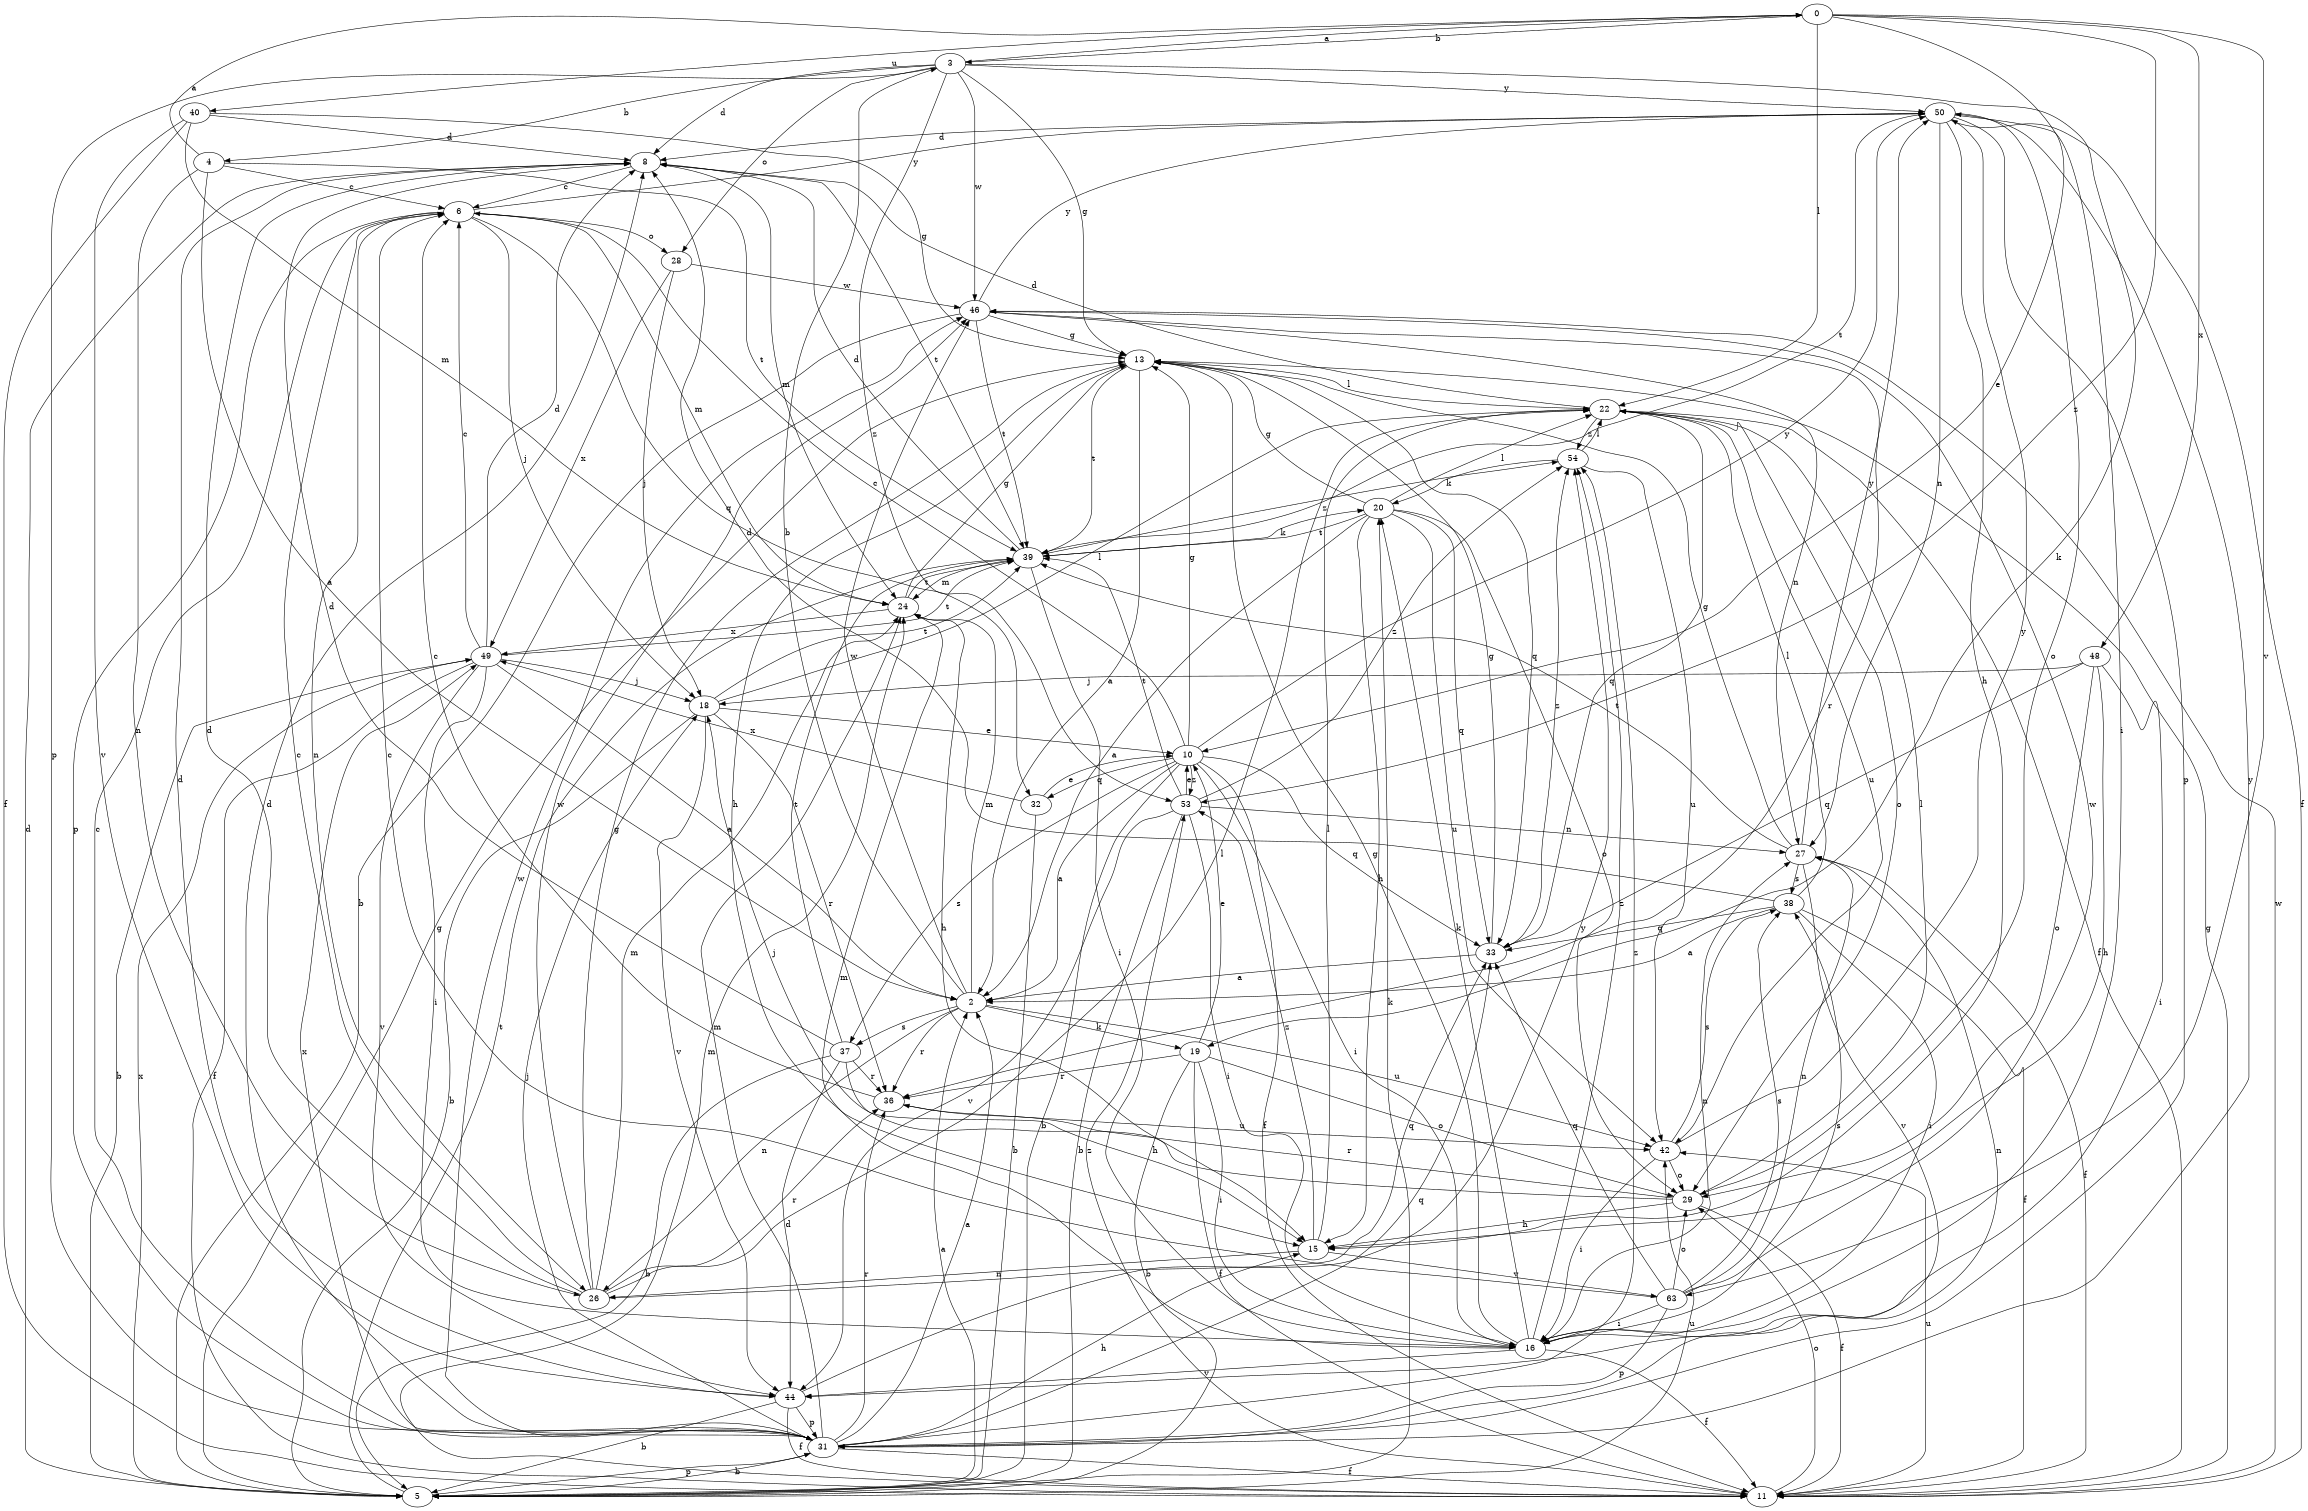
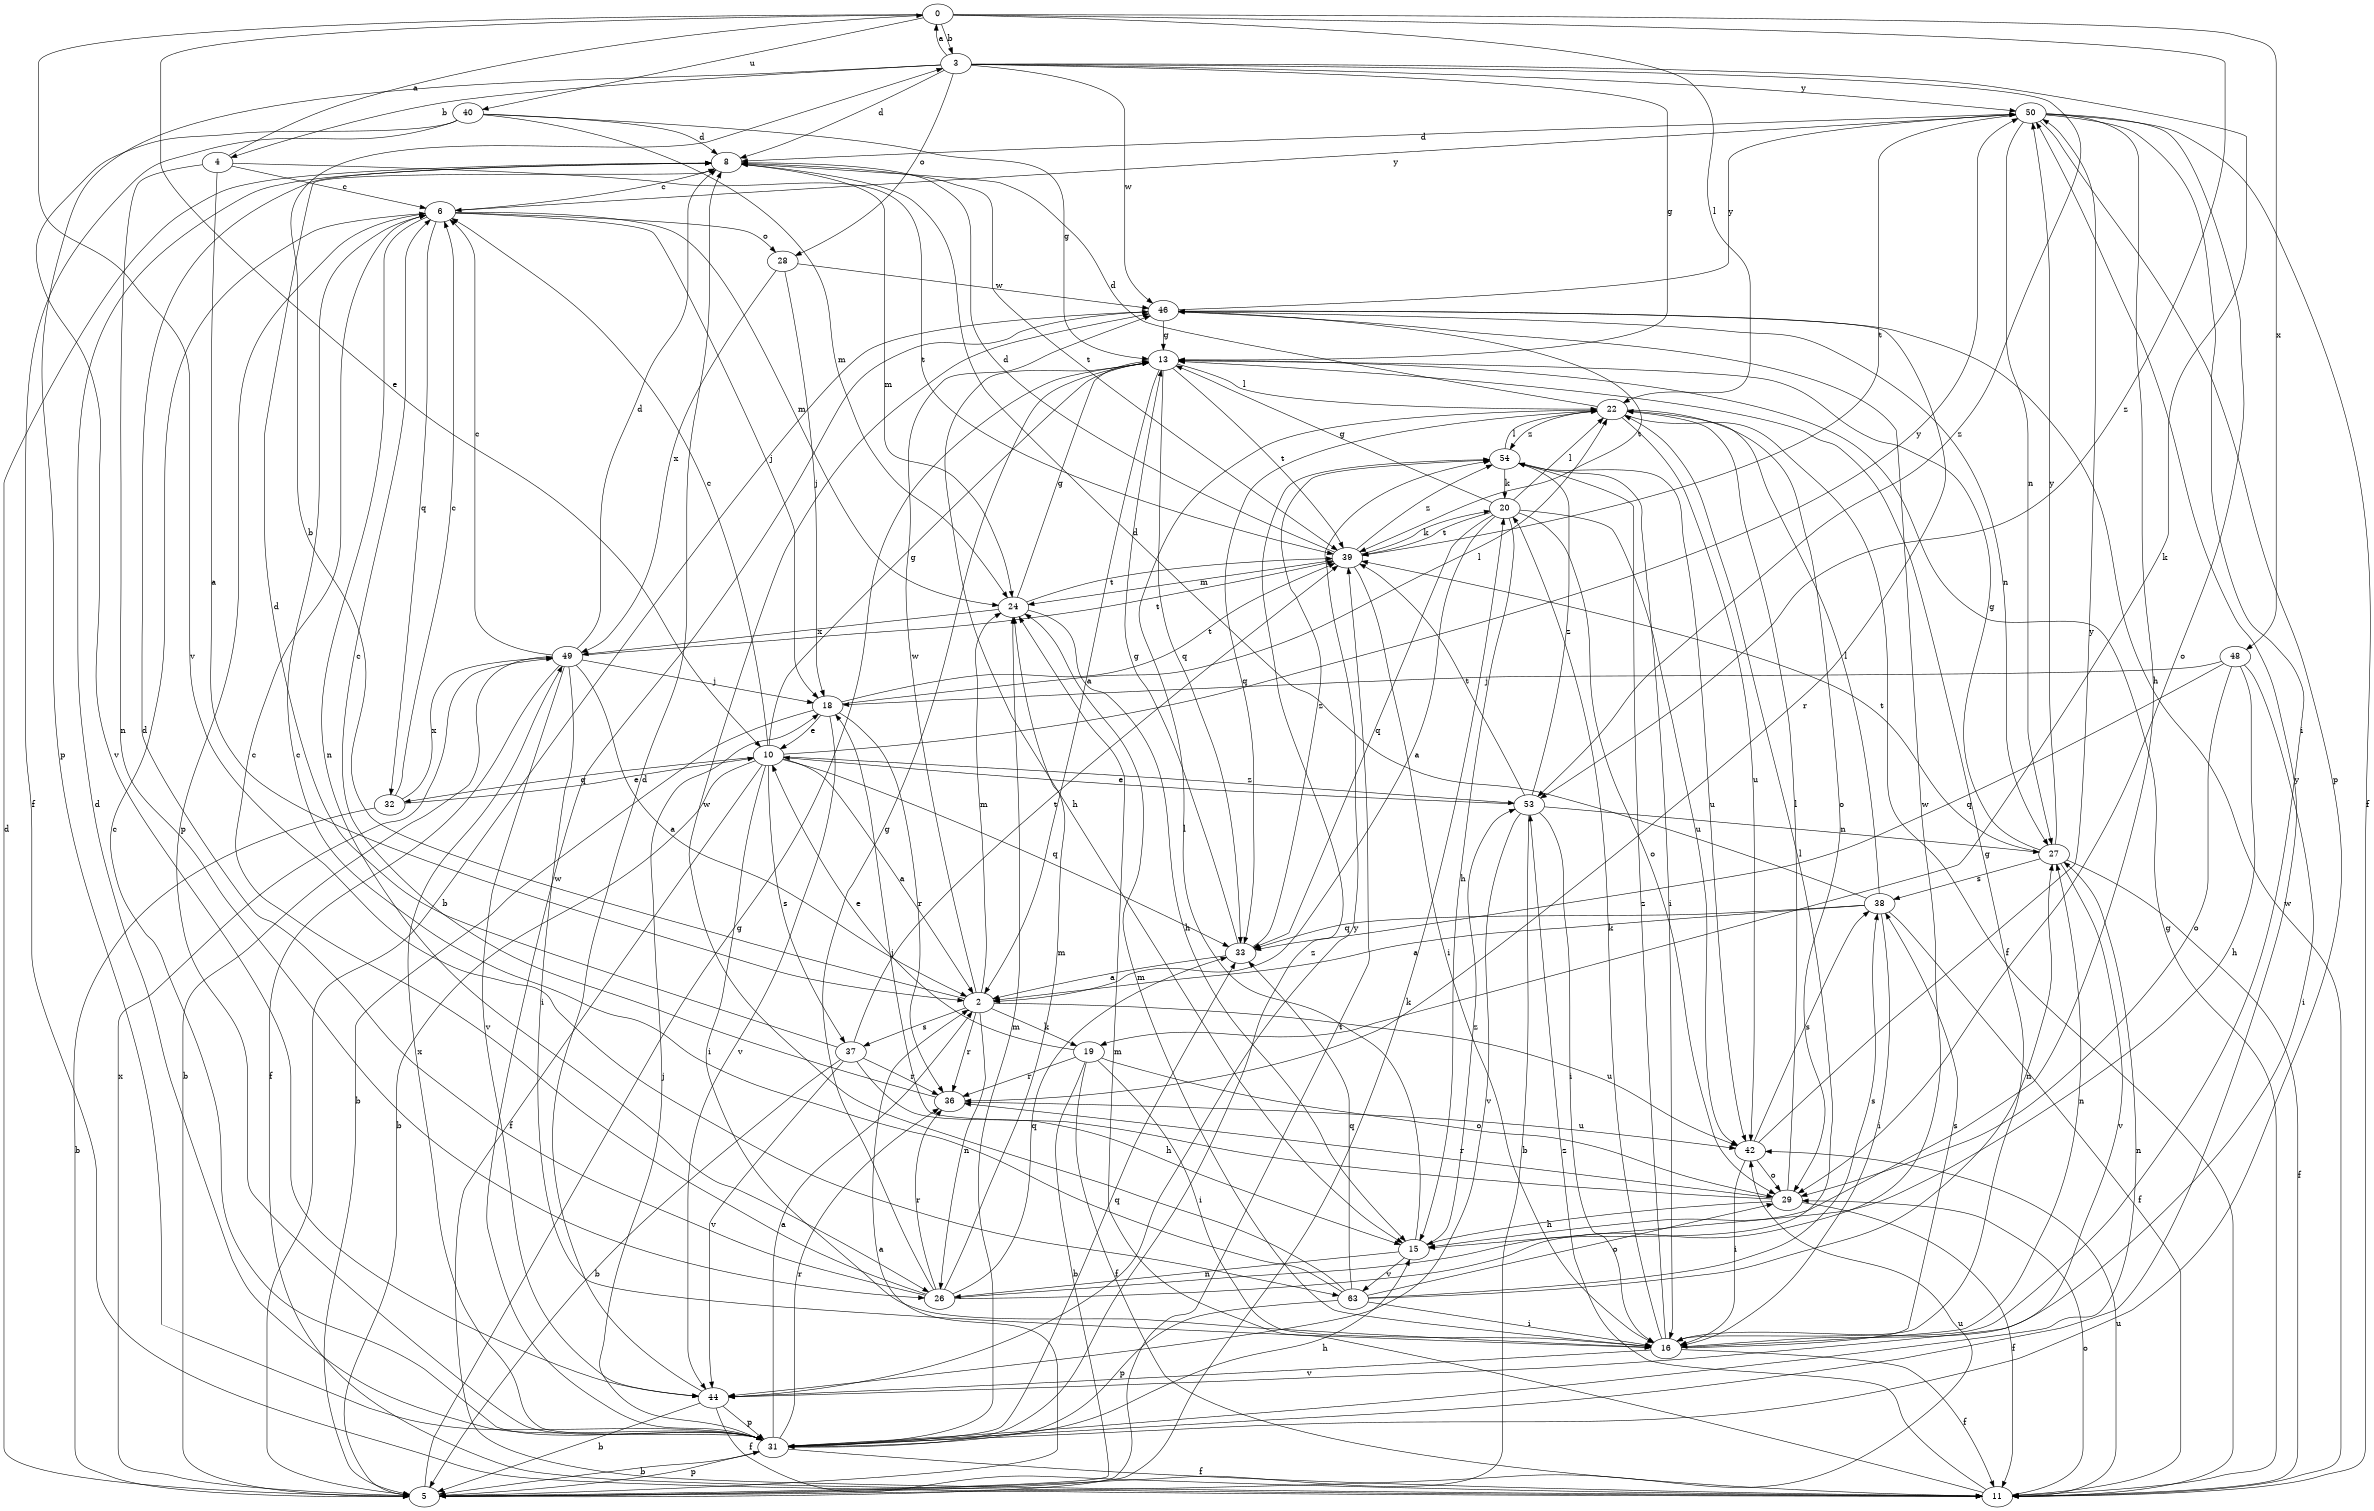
none -> (450, 514)
none -> (1667, 851)
(788, 1225) -> (714, 1225)
